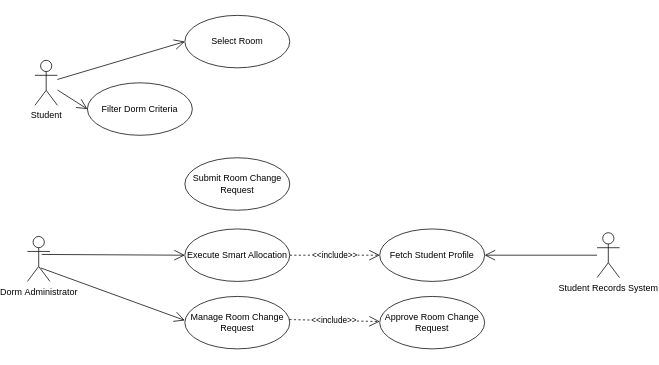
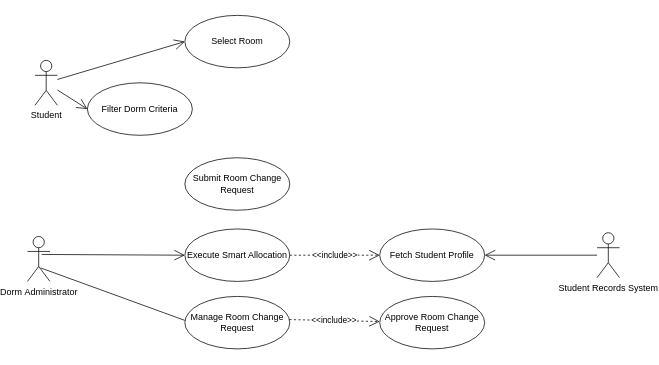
(180, 319) -> (180, 319)
